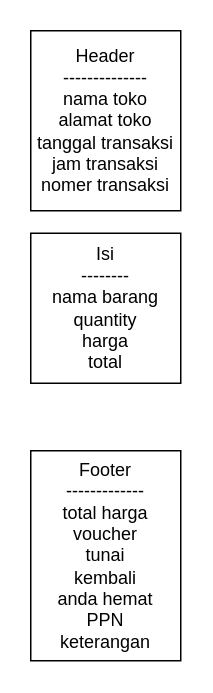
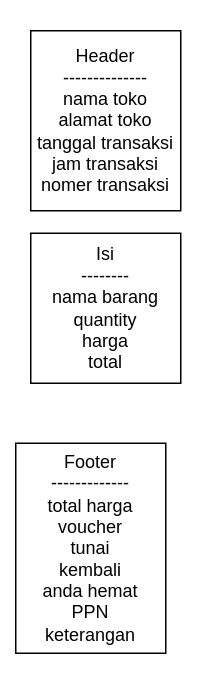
(106, 556) -> (91, 548)
